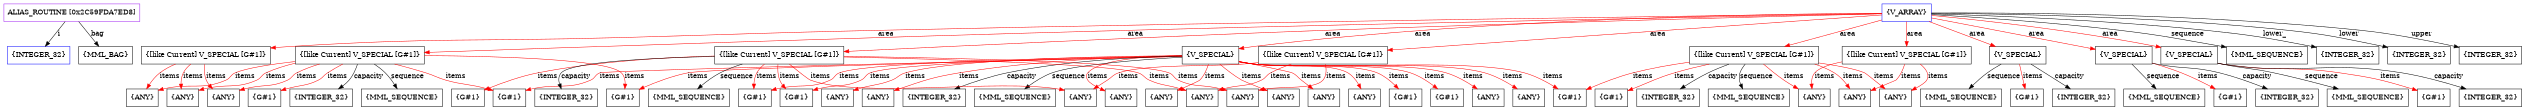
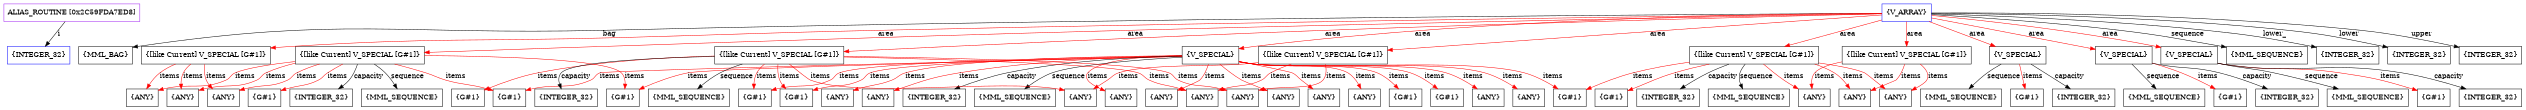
(87, 32) -> (1009, 22)
